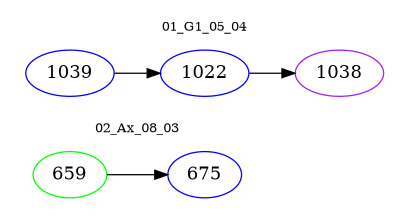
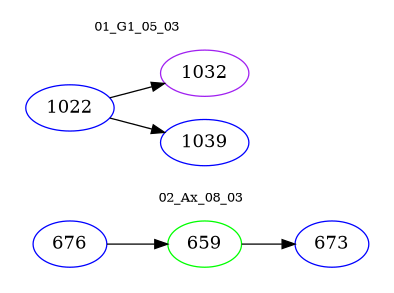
(205, 28) -> (137, 28)
(131, 73) -> (131, 124)
(339, 73) -> (205, 73)
(205, 175) -> (332, 244)
none -> (70, 244)
